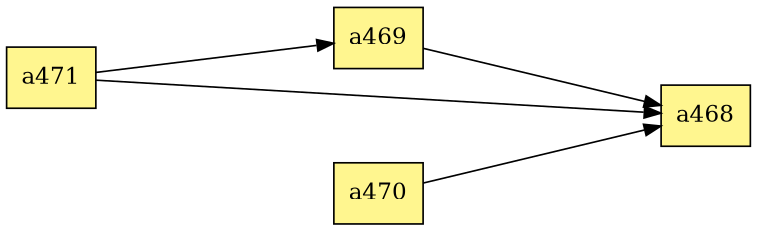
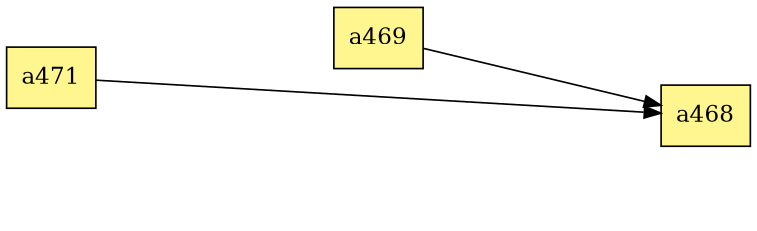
(206, 59) -> none
(378, 193) -> none
